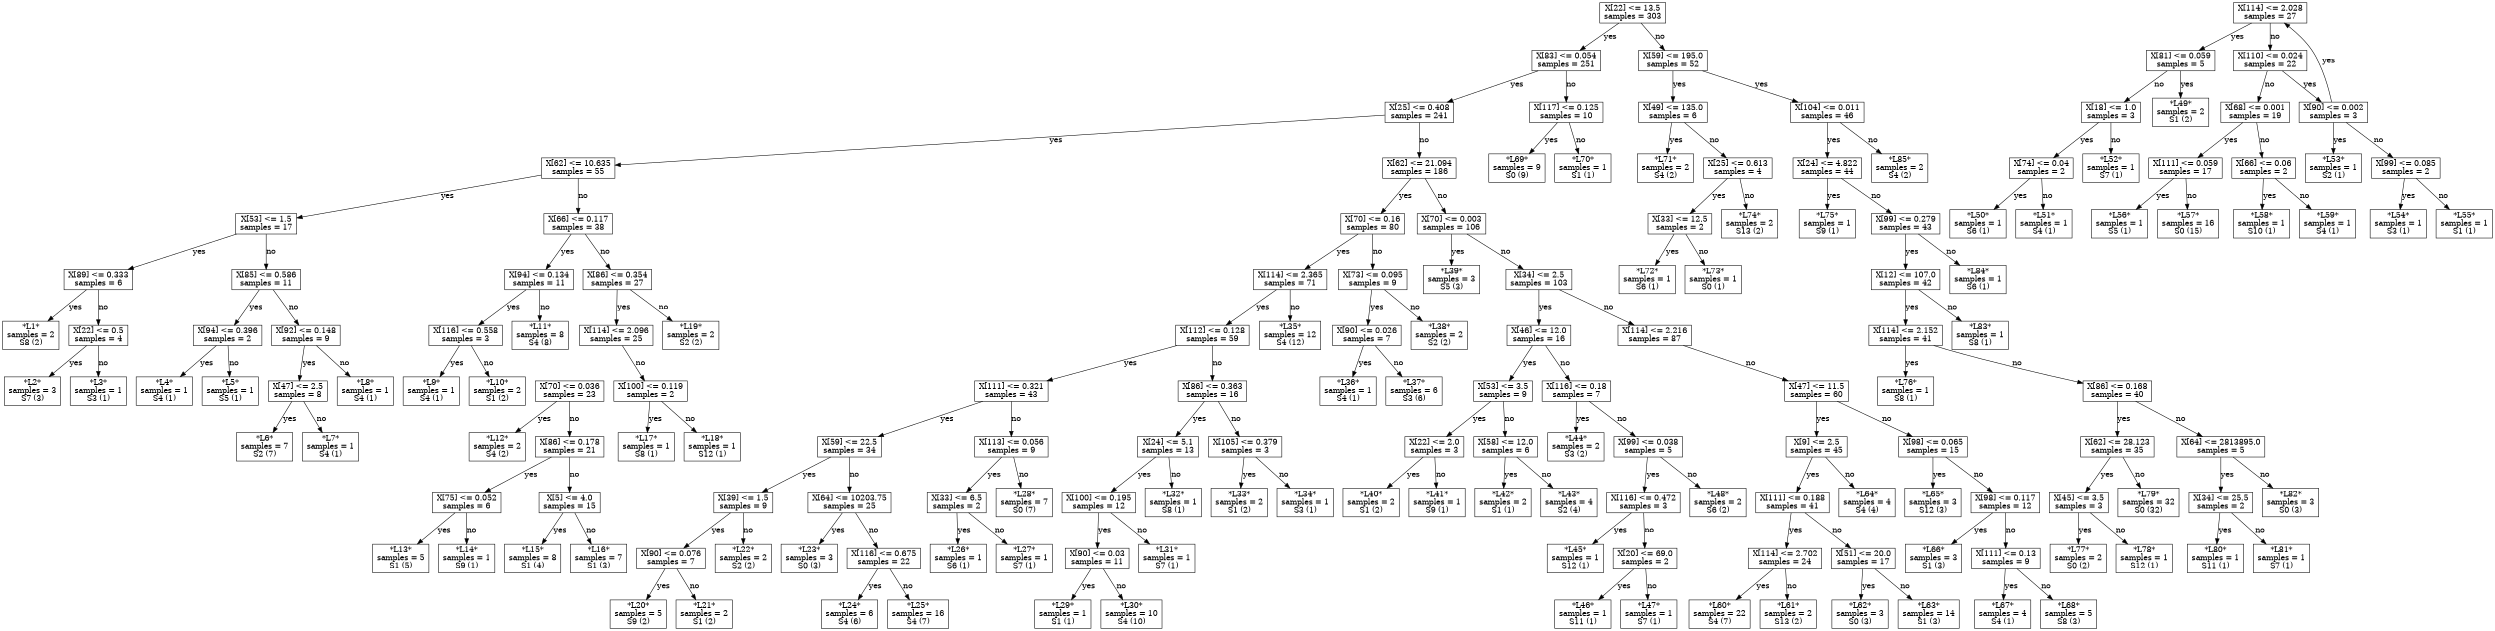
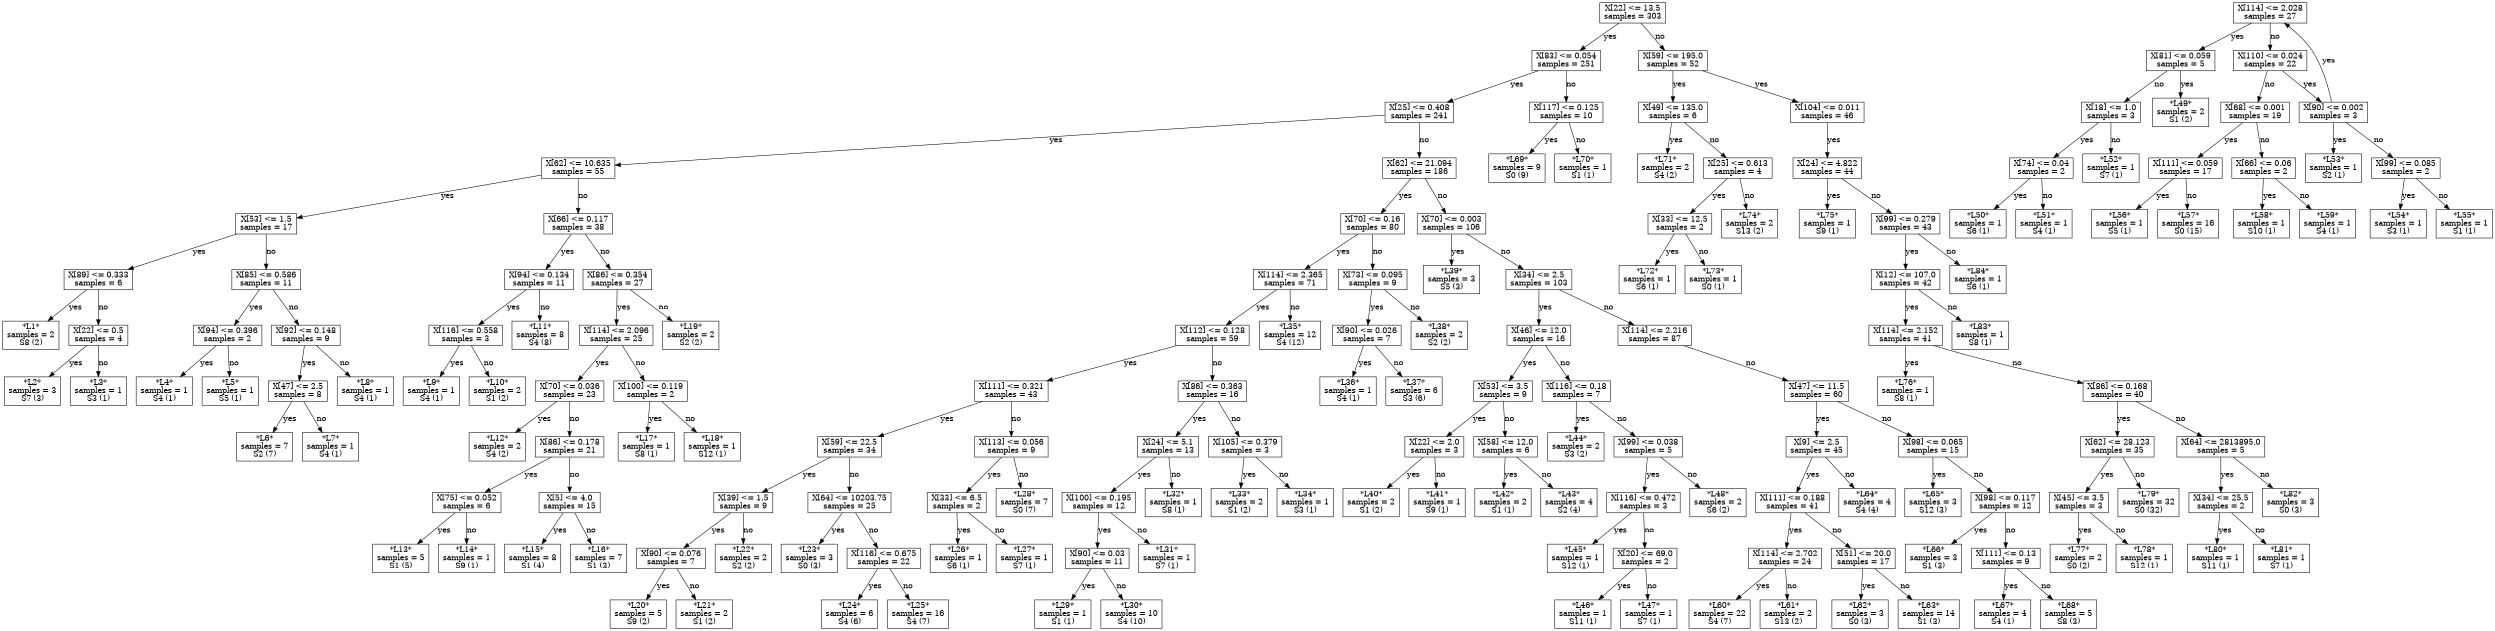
(1900, 168) -> none
none -> (595, 361)
